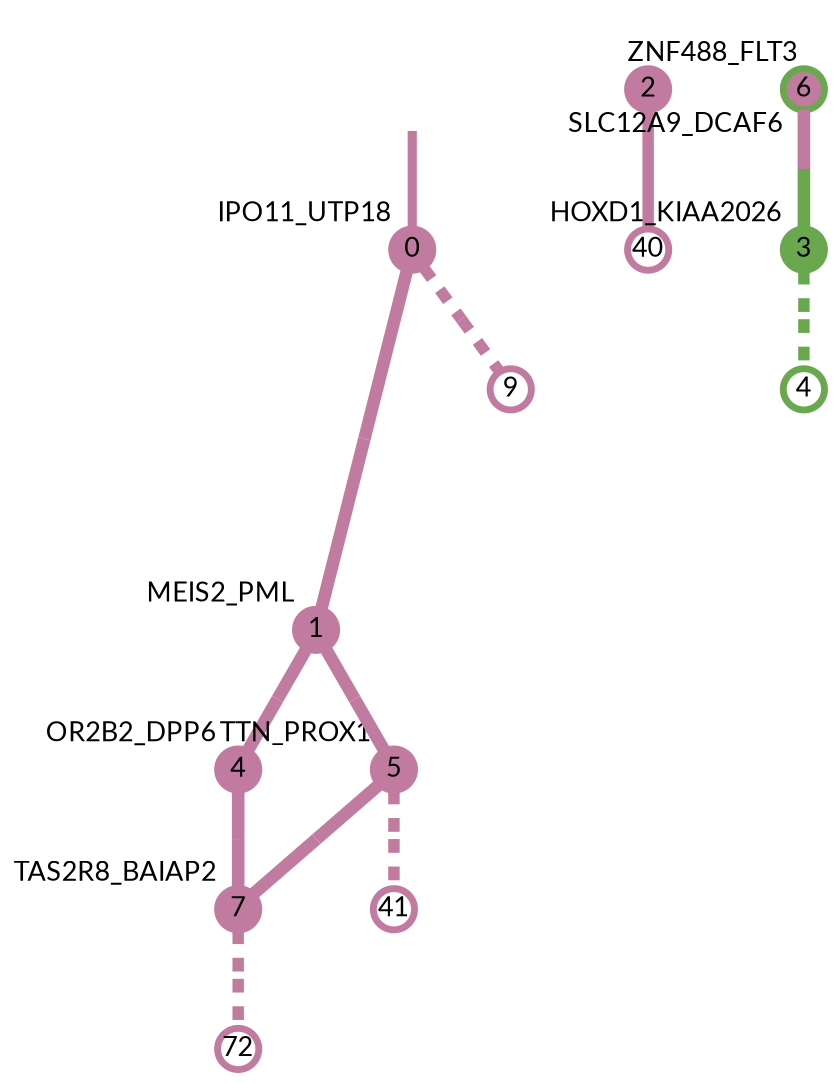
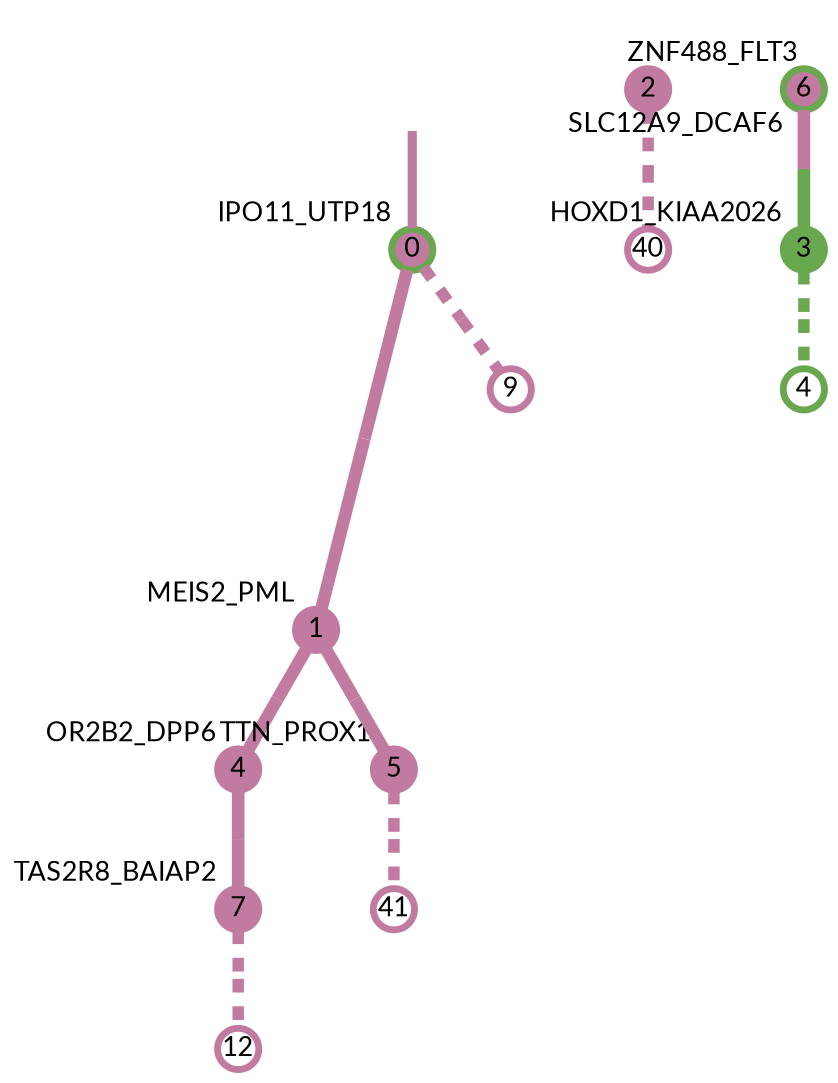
(648, 169) -> (648, 169)
(412, 250) -> (412, 250)
(316, 839) -> none
(238, 1049) -> (238, 1049)
